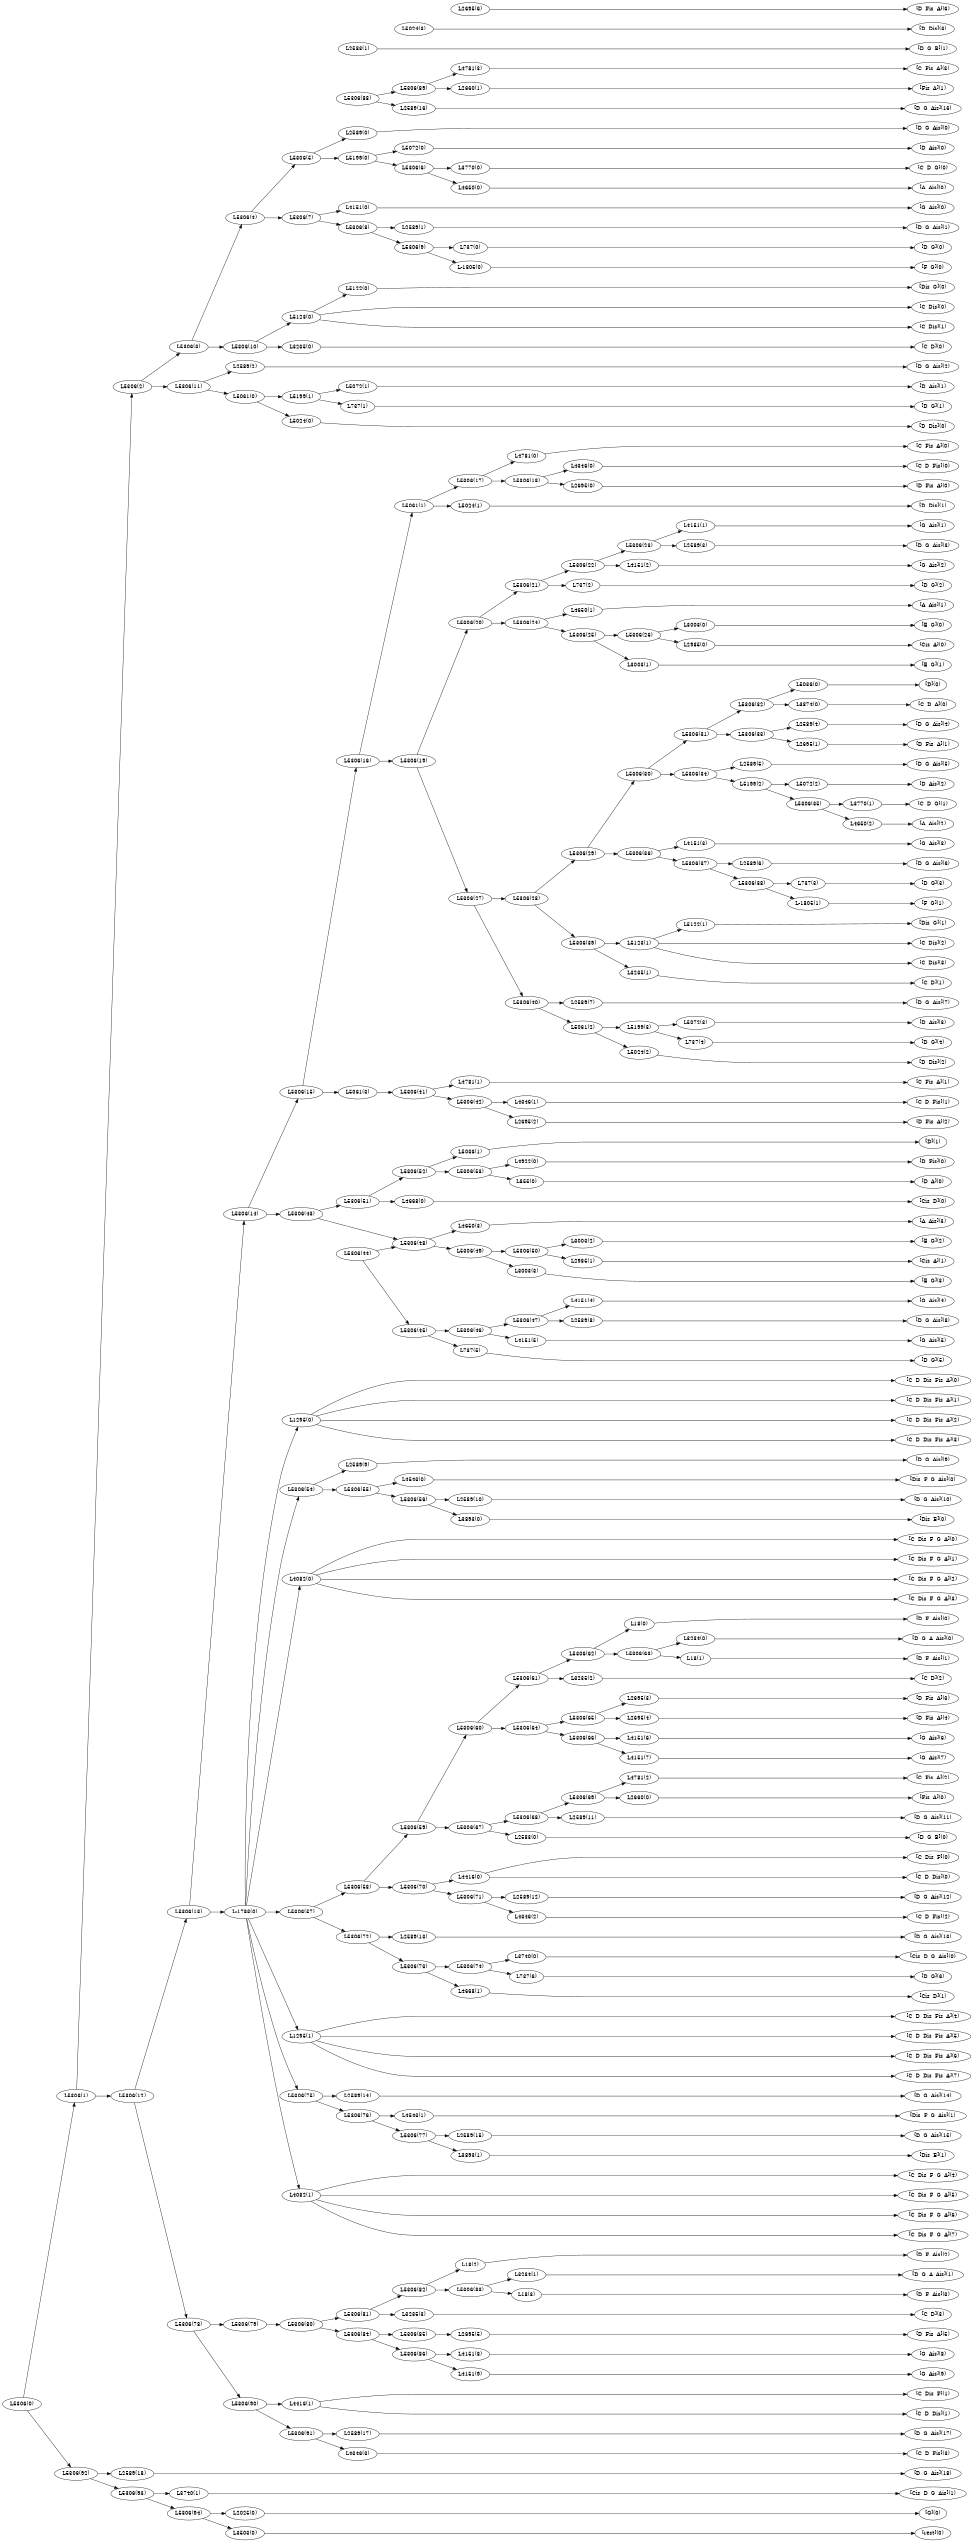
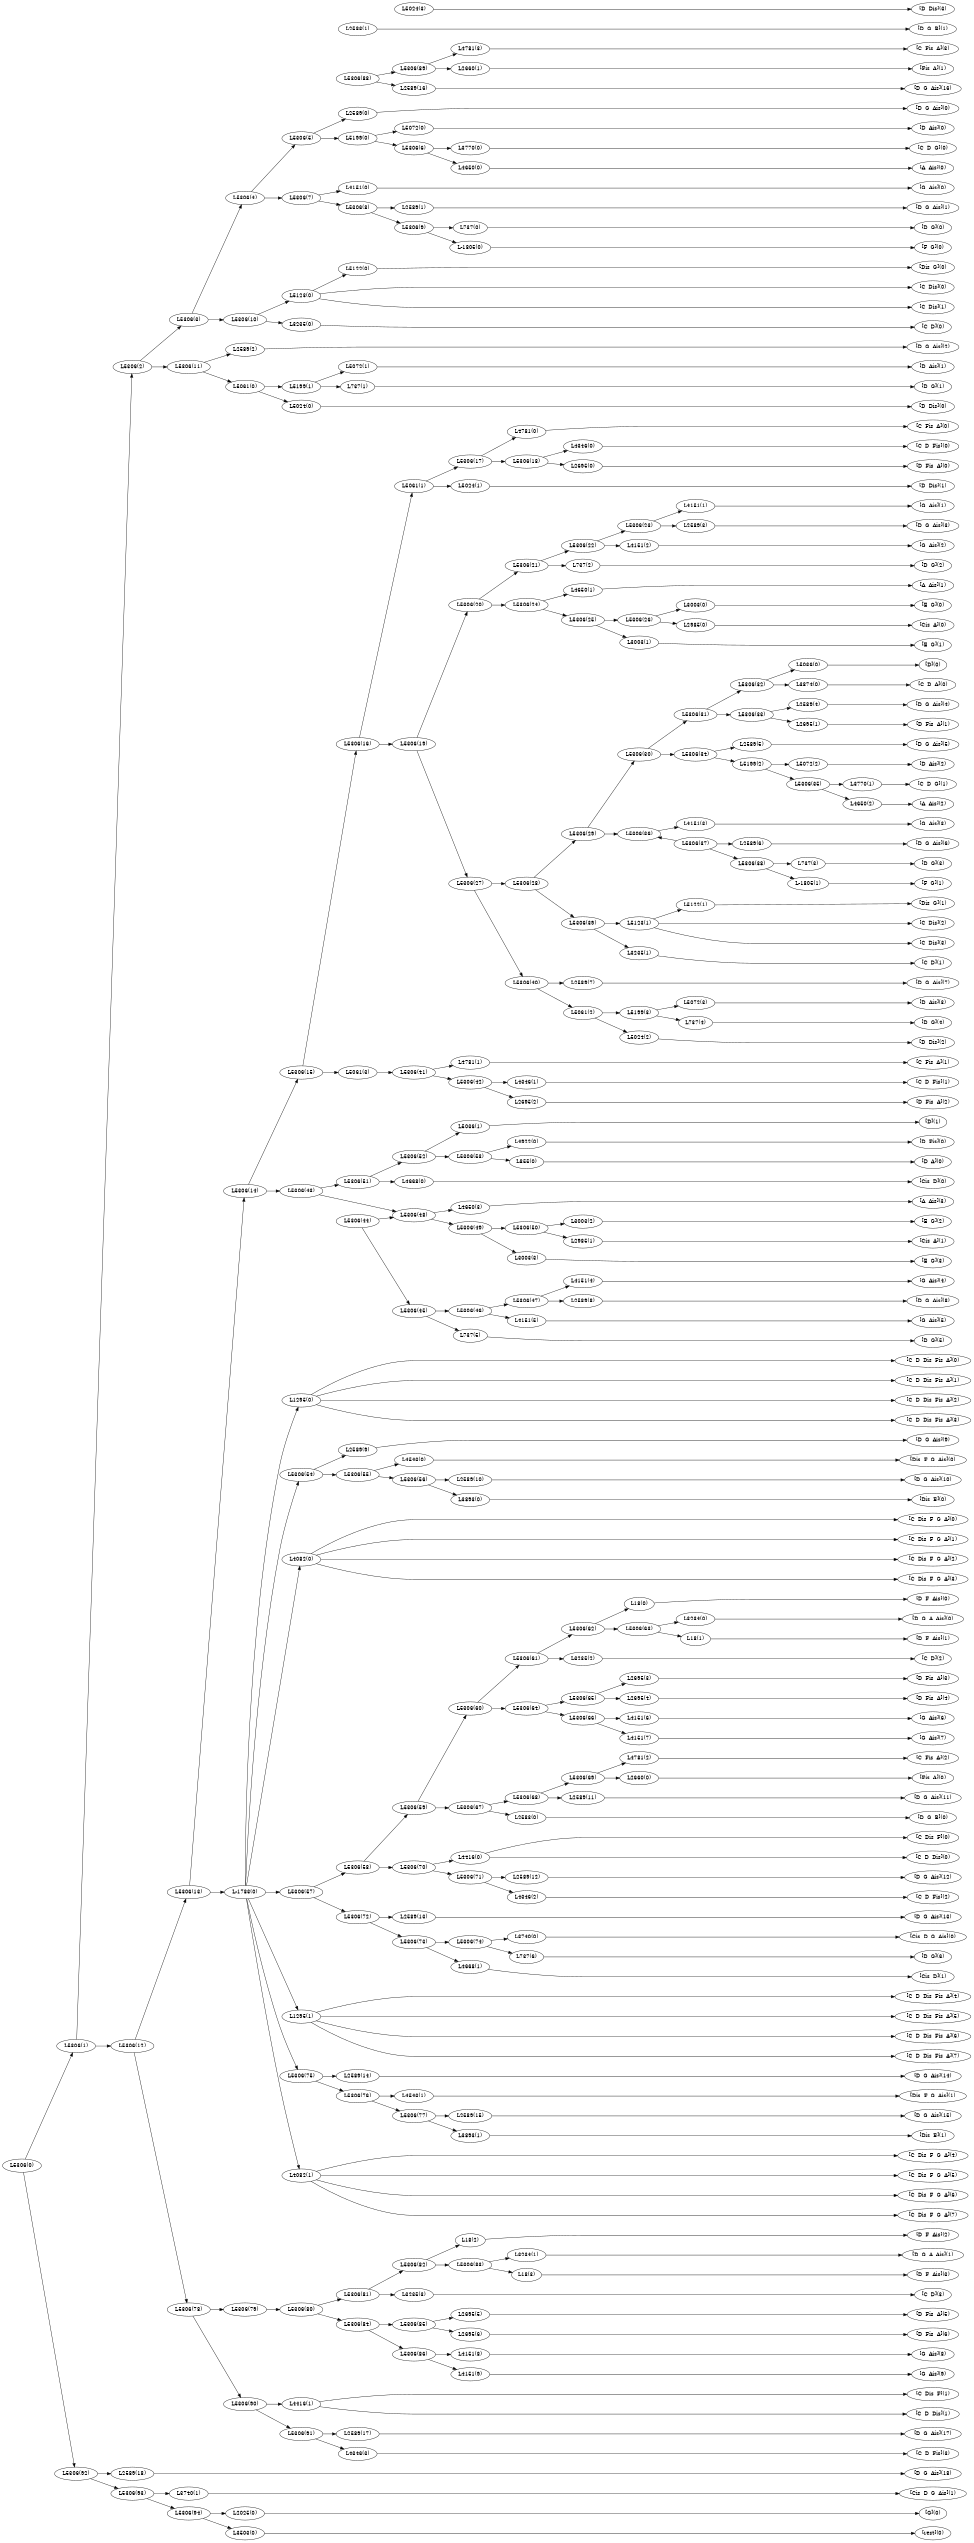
(665, 859) -> (669, 839)
none -> (441, 2329)
